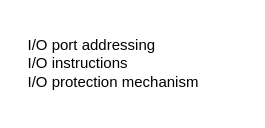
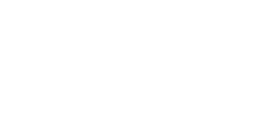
(132, 63) -> none
